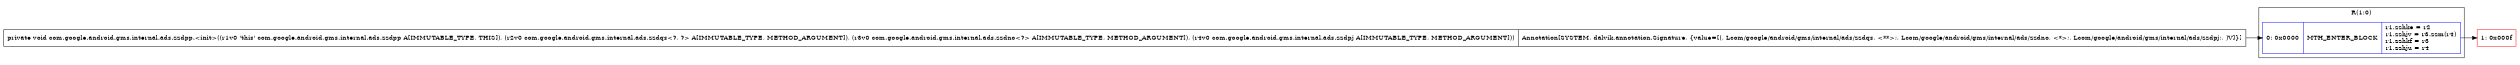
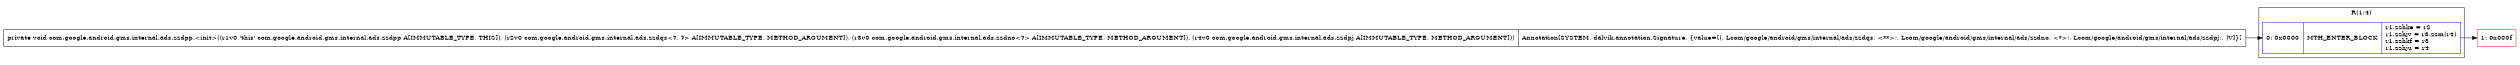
(2362, 13) -> (2362, 13)
